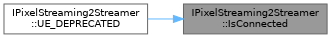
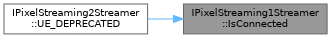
(255, 19) -> (255, 19)
